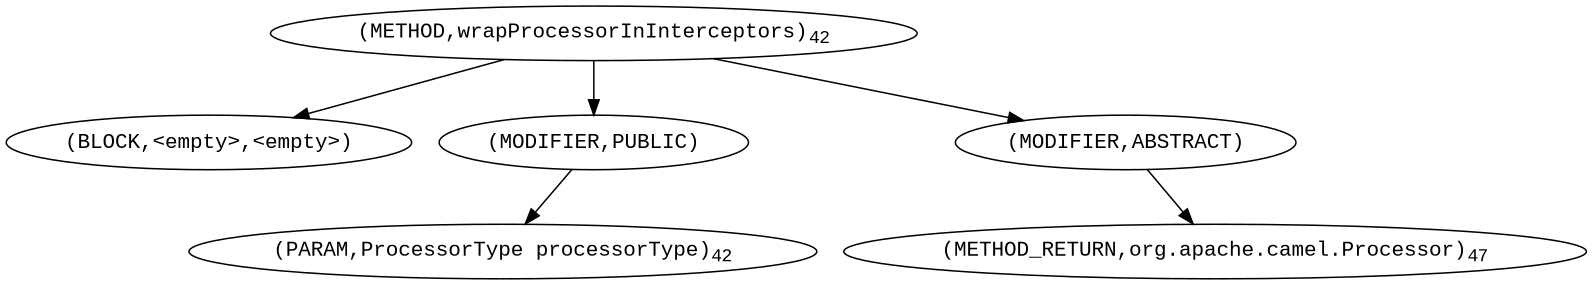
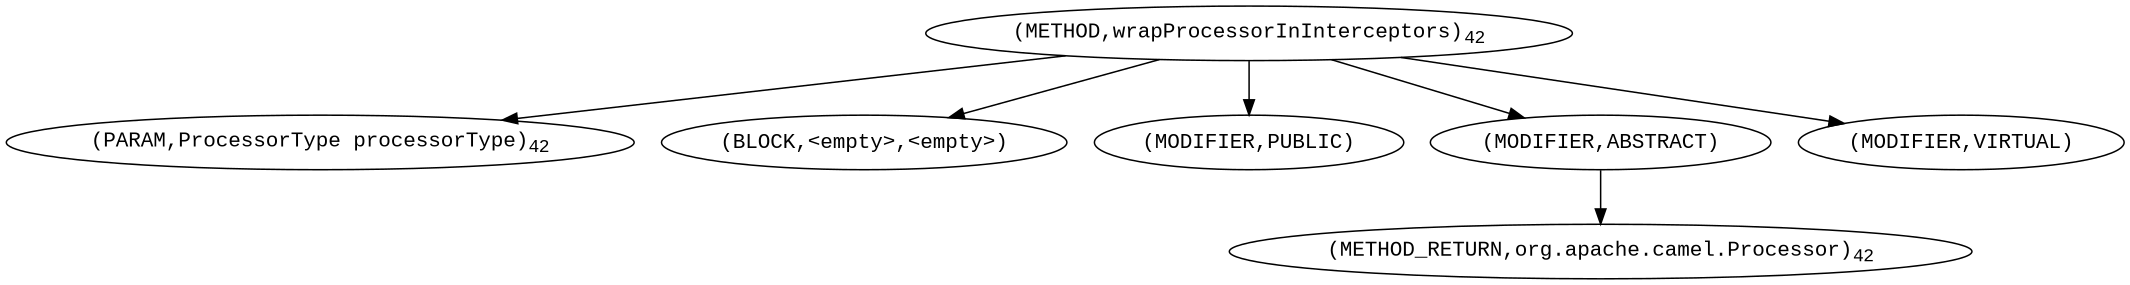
none -> (1961, 142)
(554, 191) -> (792, 87)
(1478, 249) -> (1864, 249)
